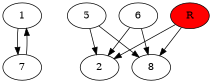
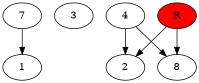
none -> (74, 16)
(87, 16) -> none
(138, 16) -> (125, 16)
(17, 38) -> none
